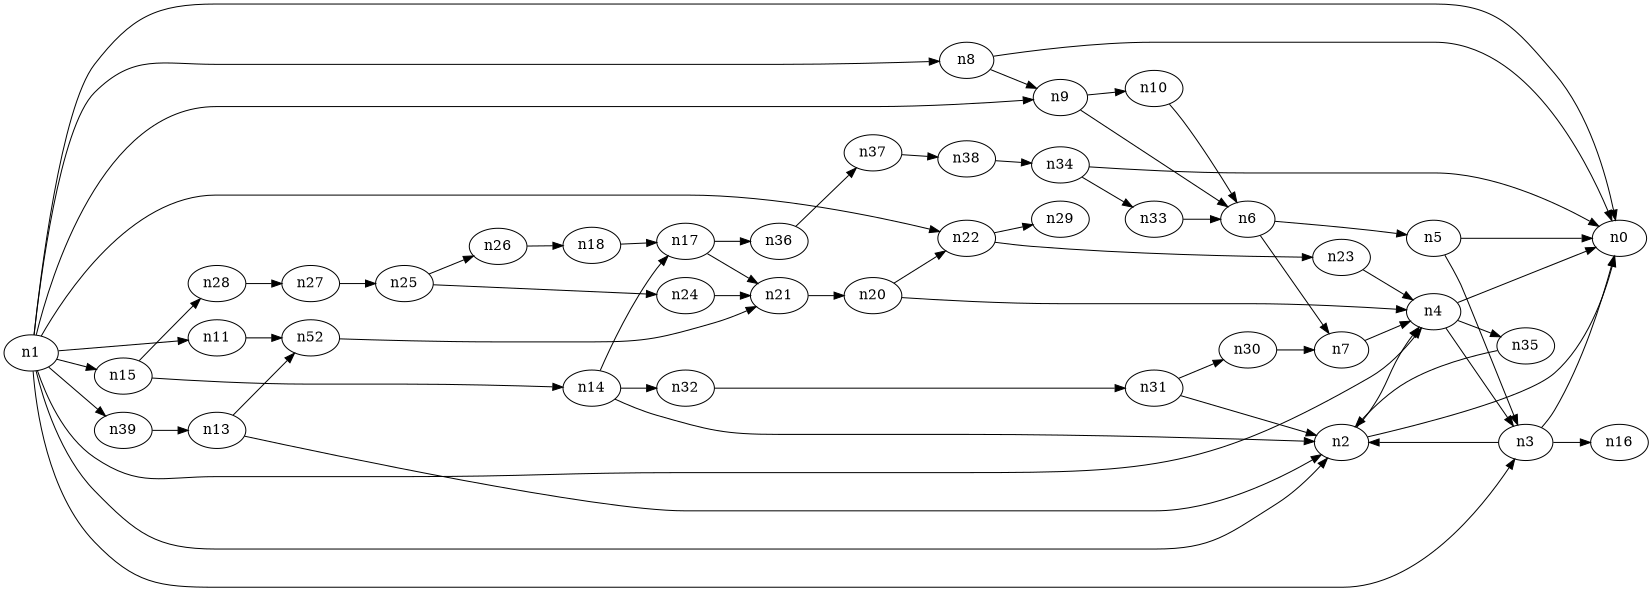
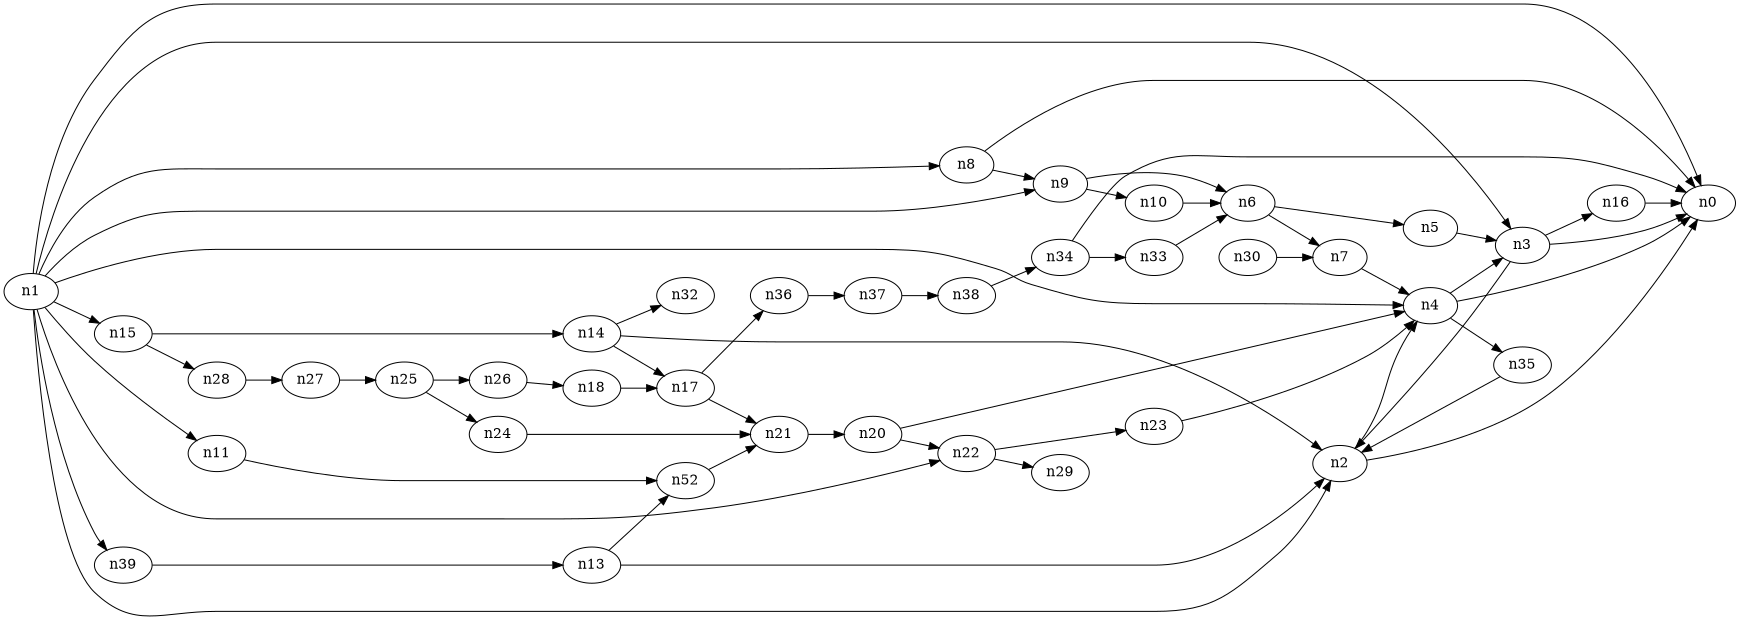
(1521, 238) -> (1658, 203)
(1154, 388) -> none
